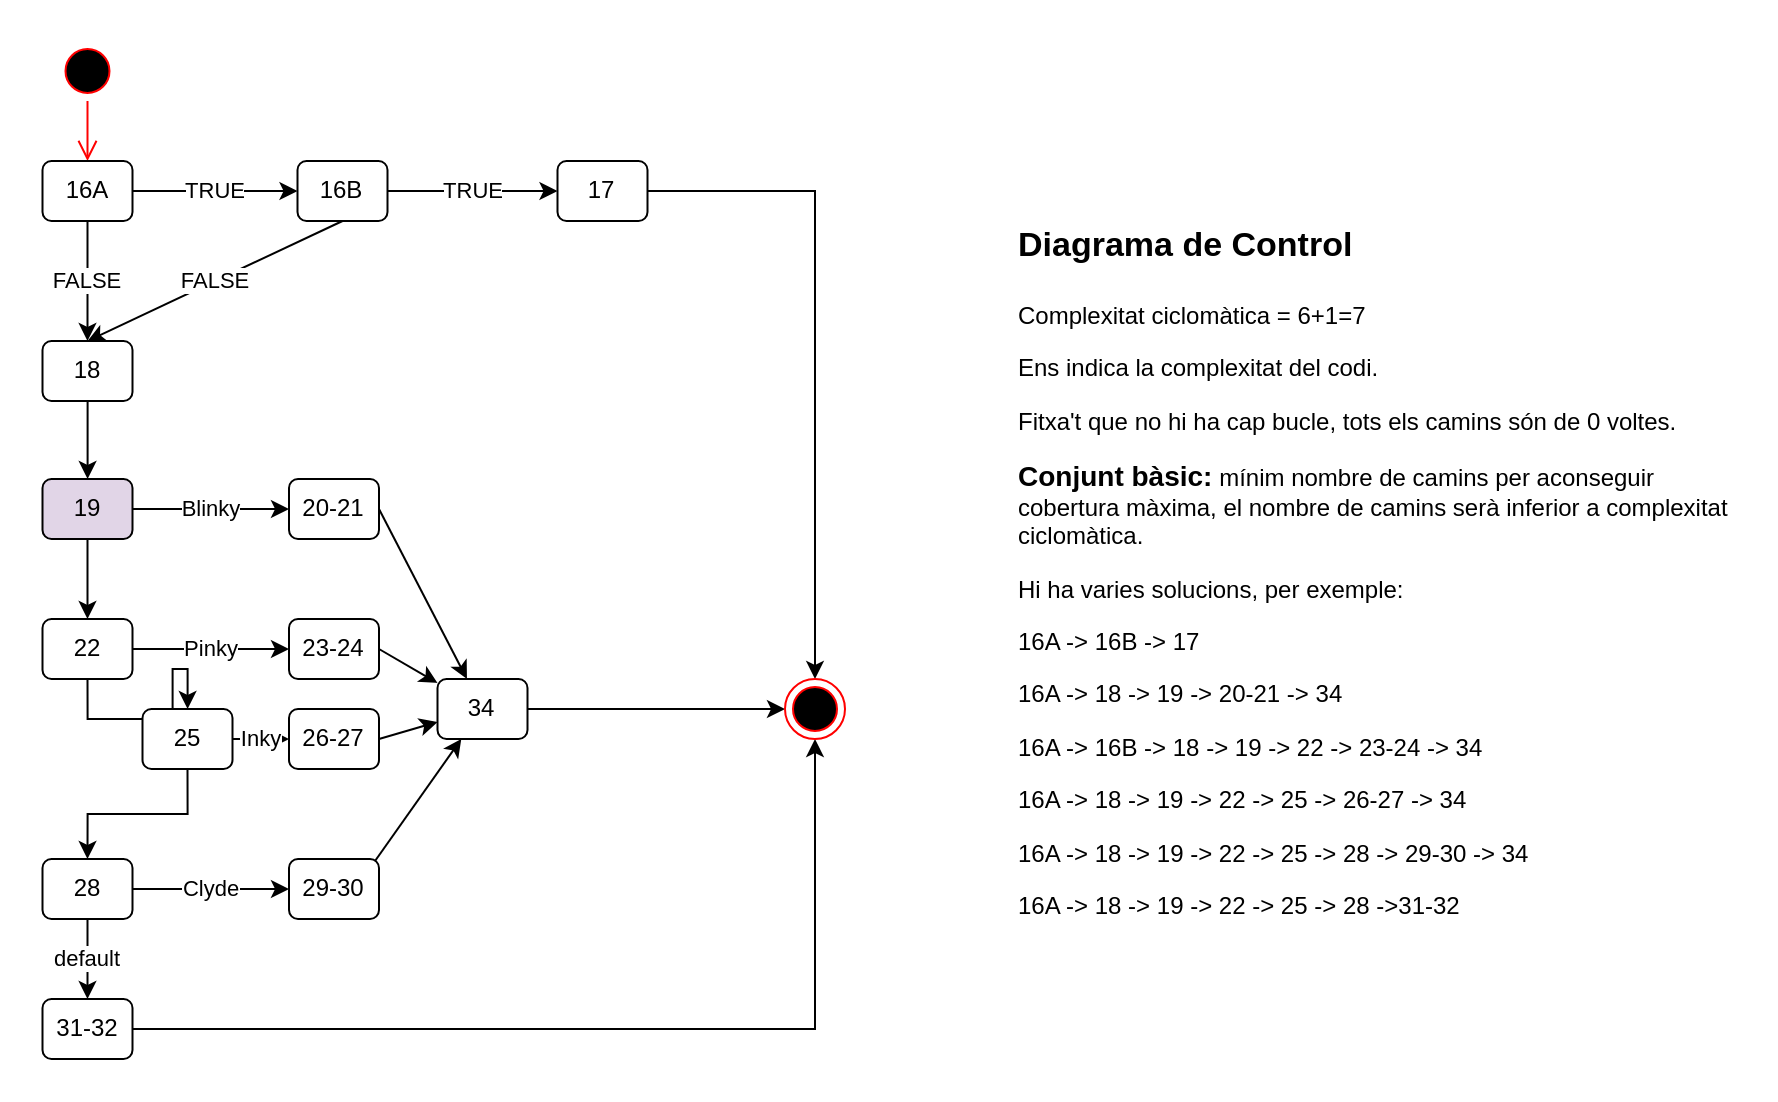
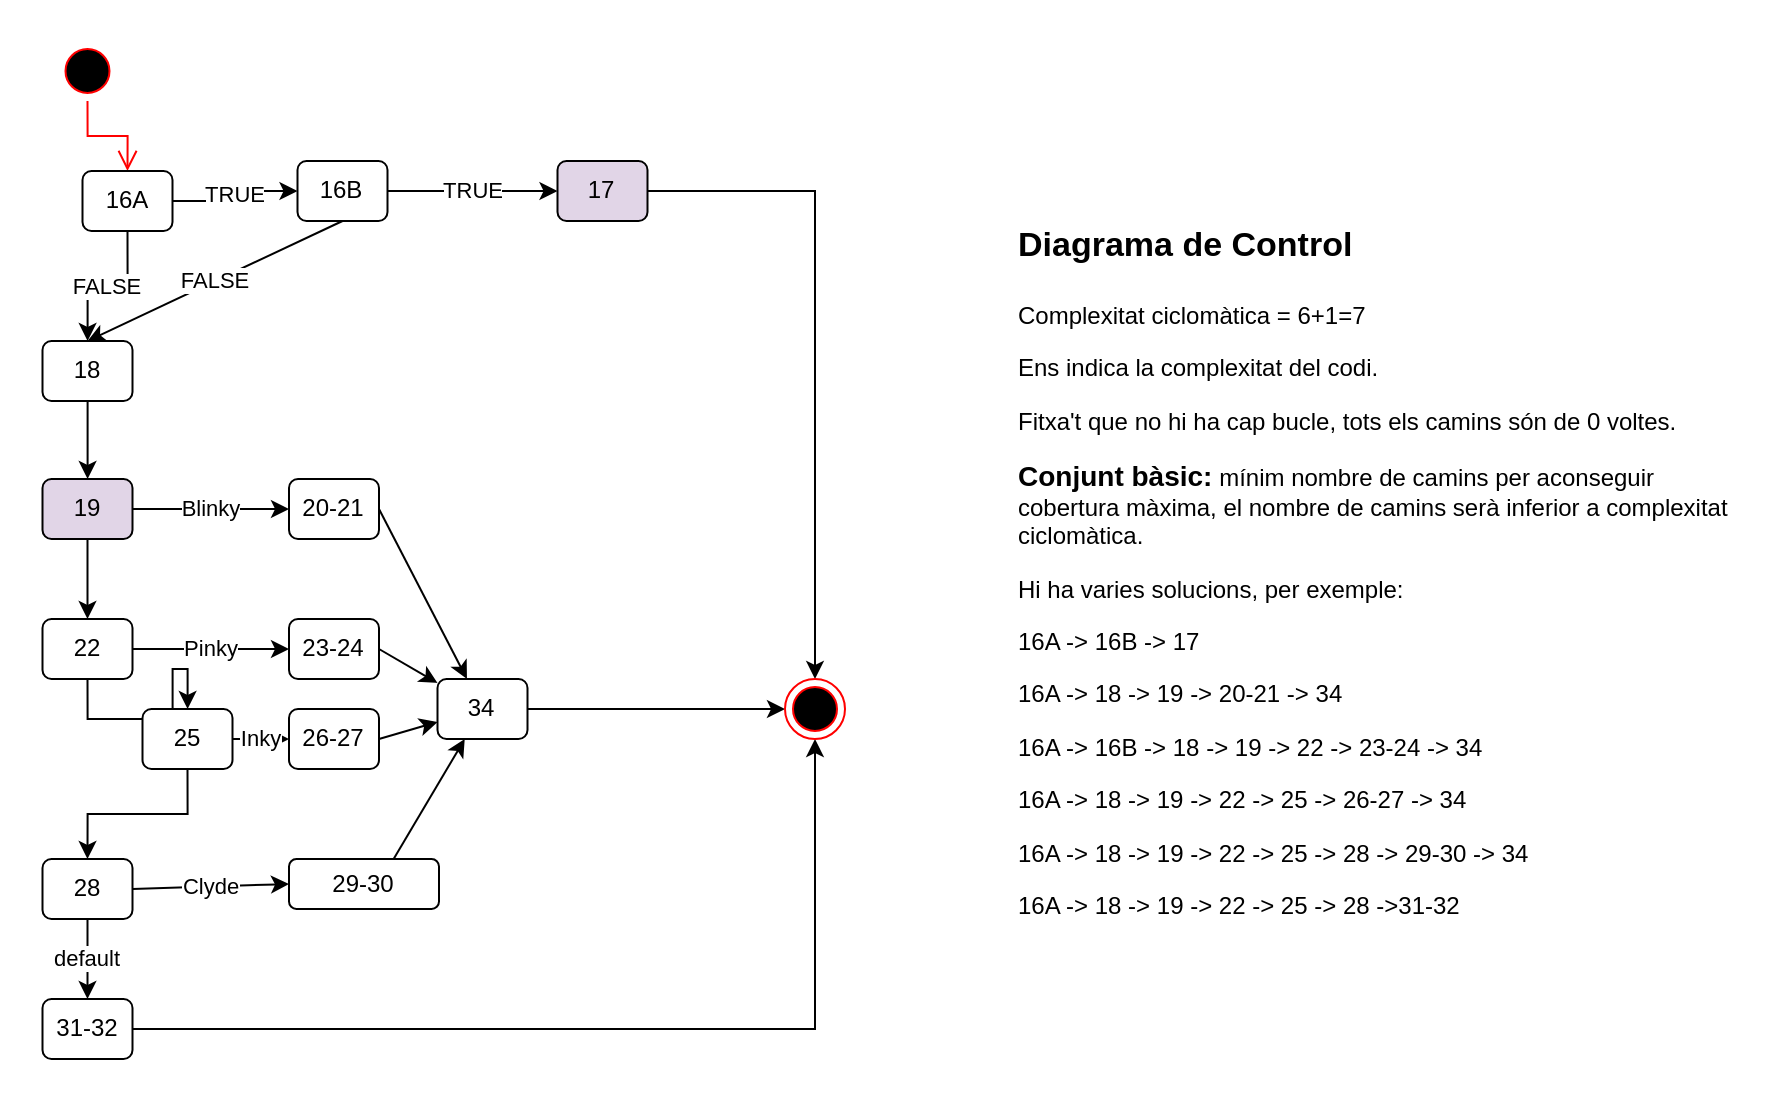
(88, 191) -> (128, 201)
(603, 191) -> (603, 191)
(334, 889) -> (364, 884)
